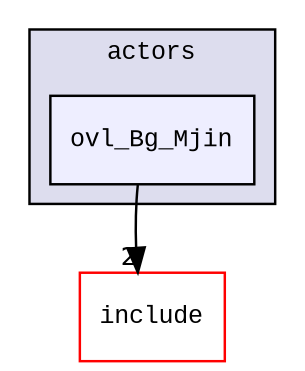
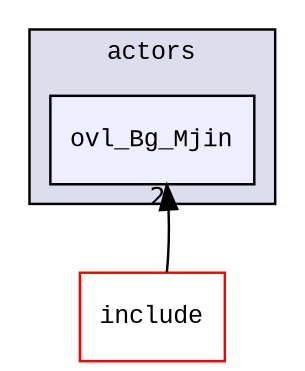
(136, 220) -> (169, 241)
